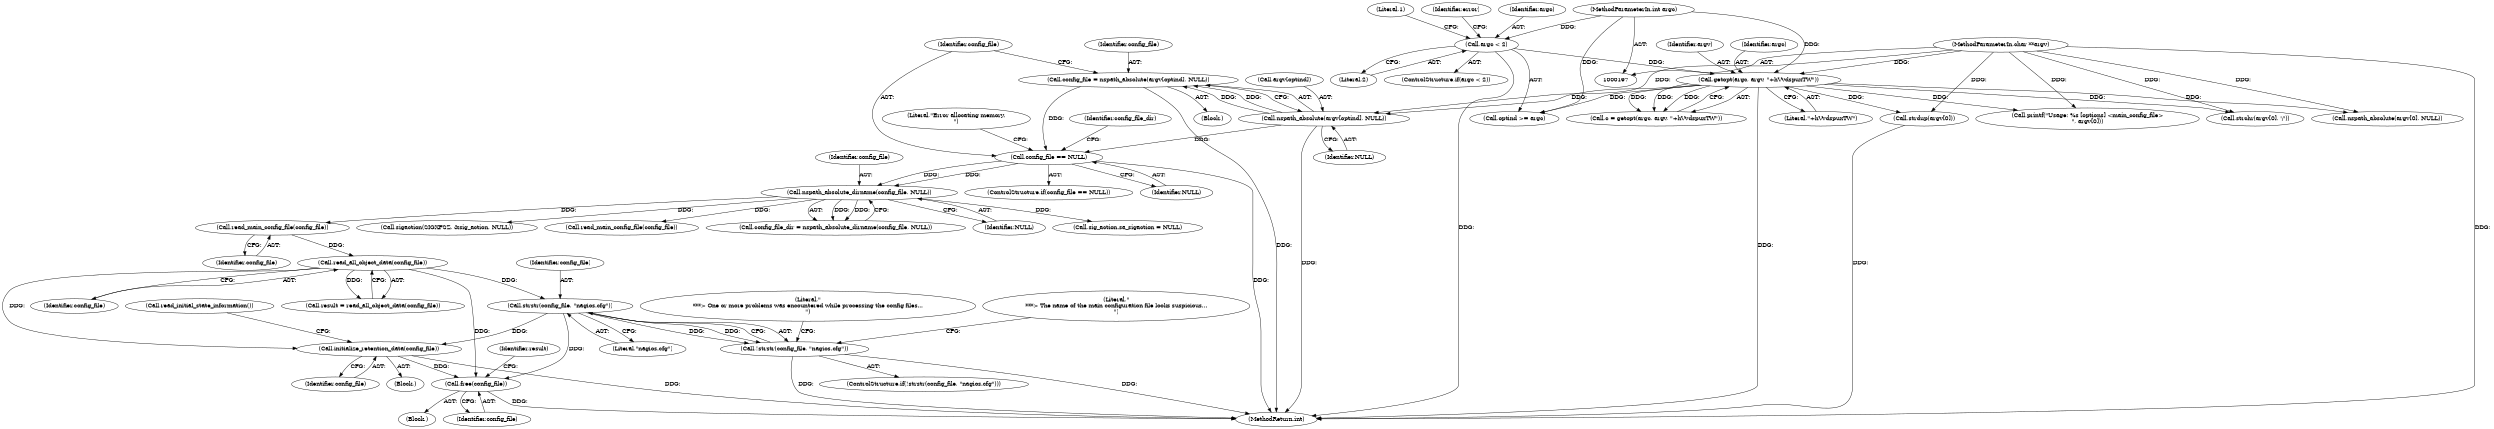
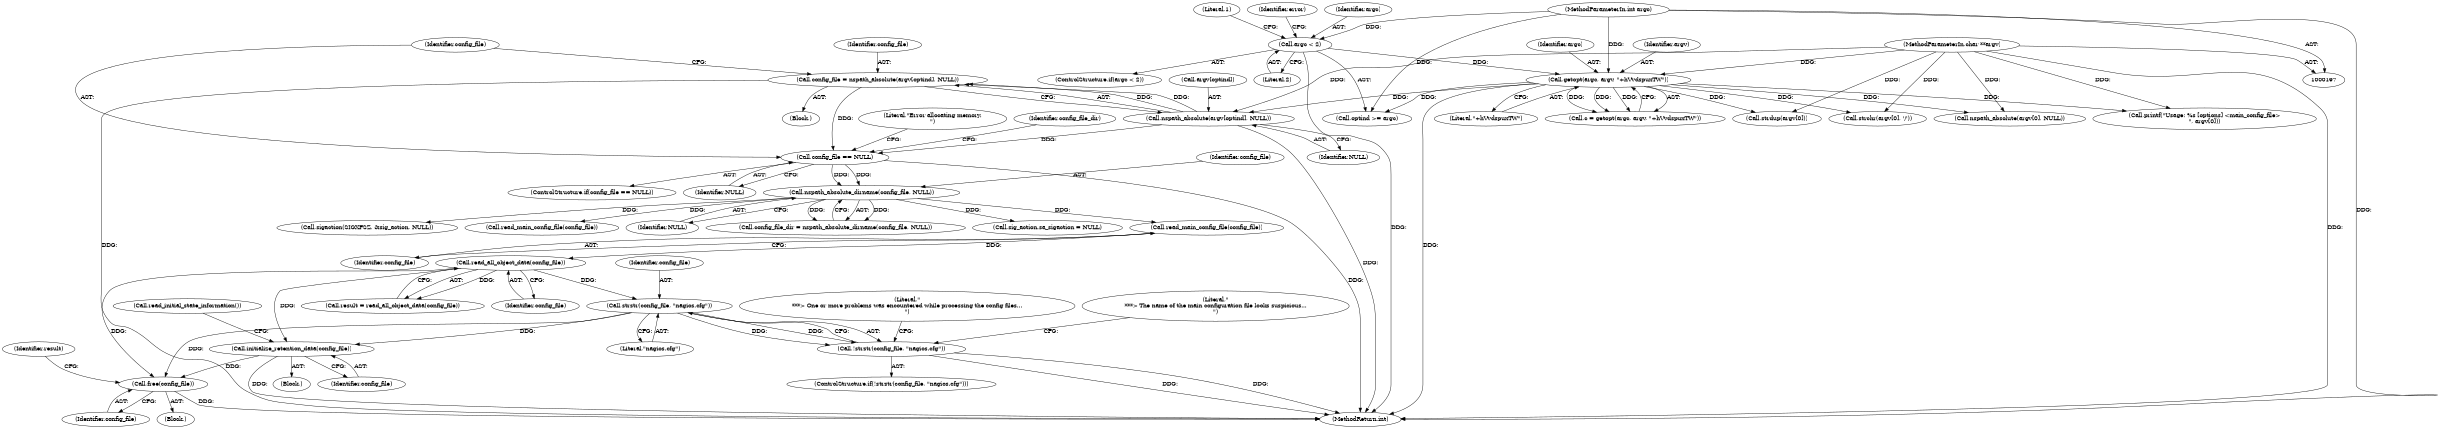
(1739, 407) -> (2392, 395)
